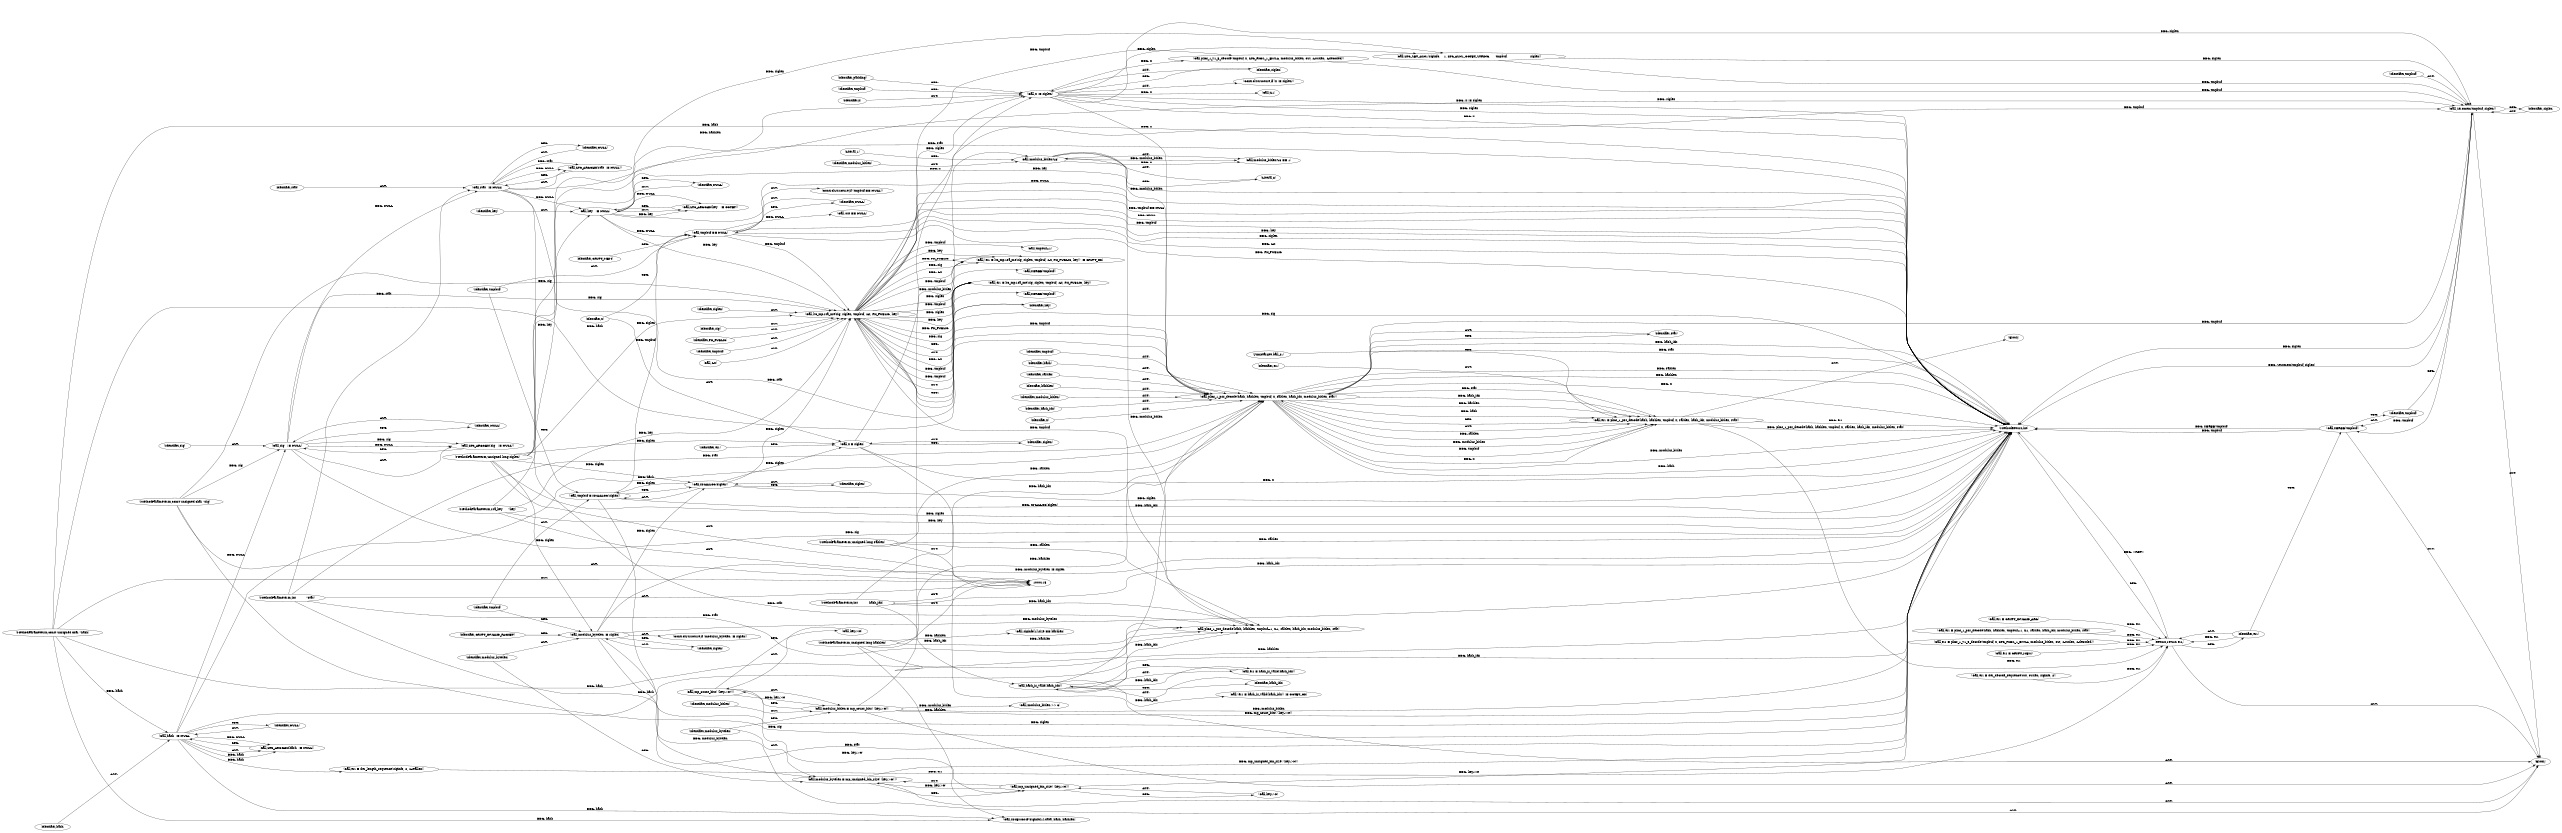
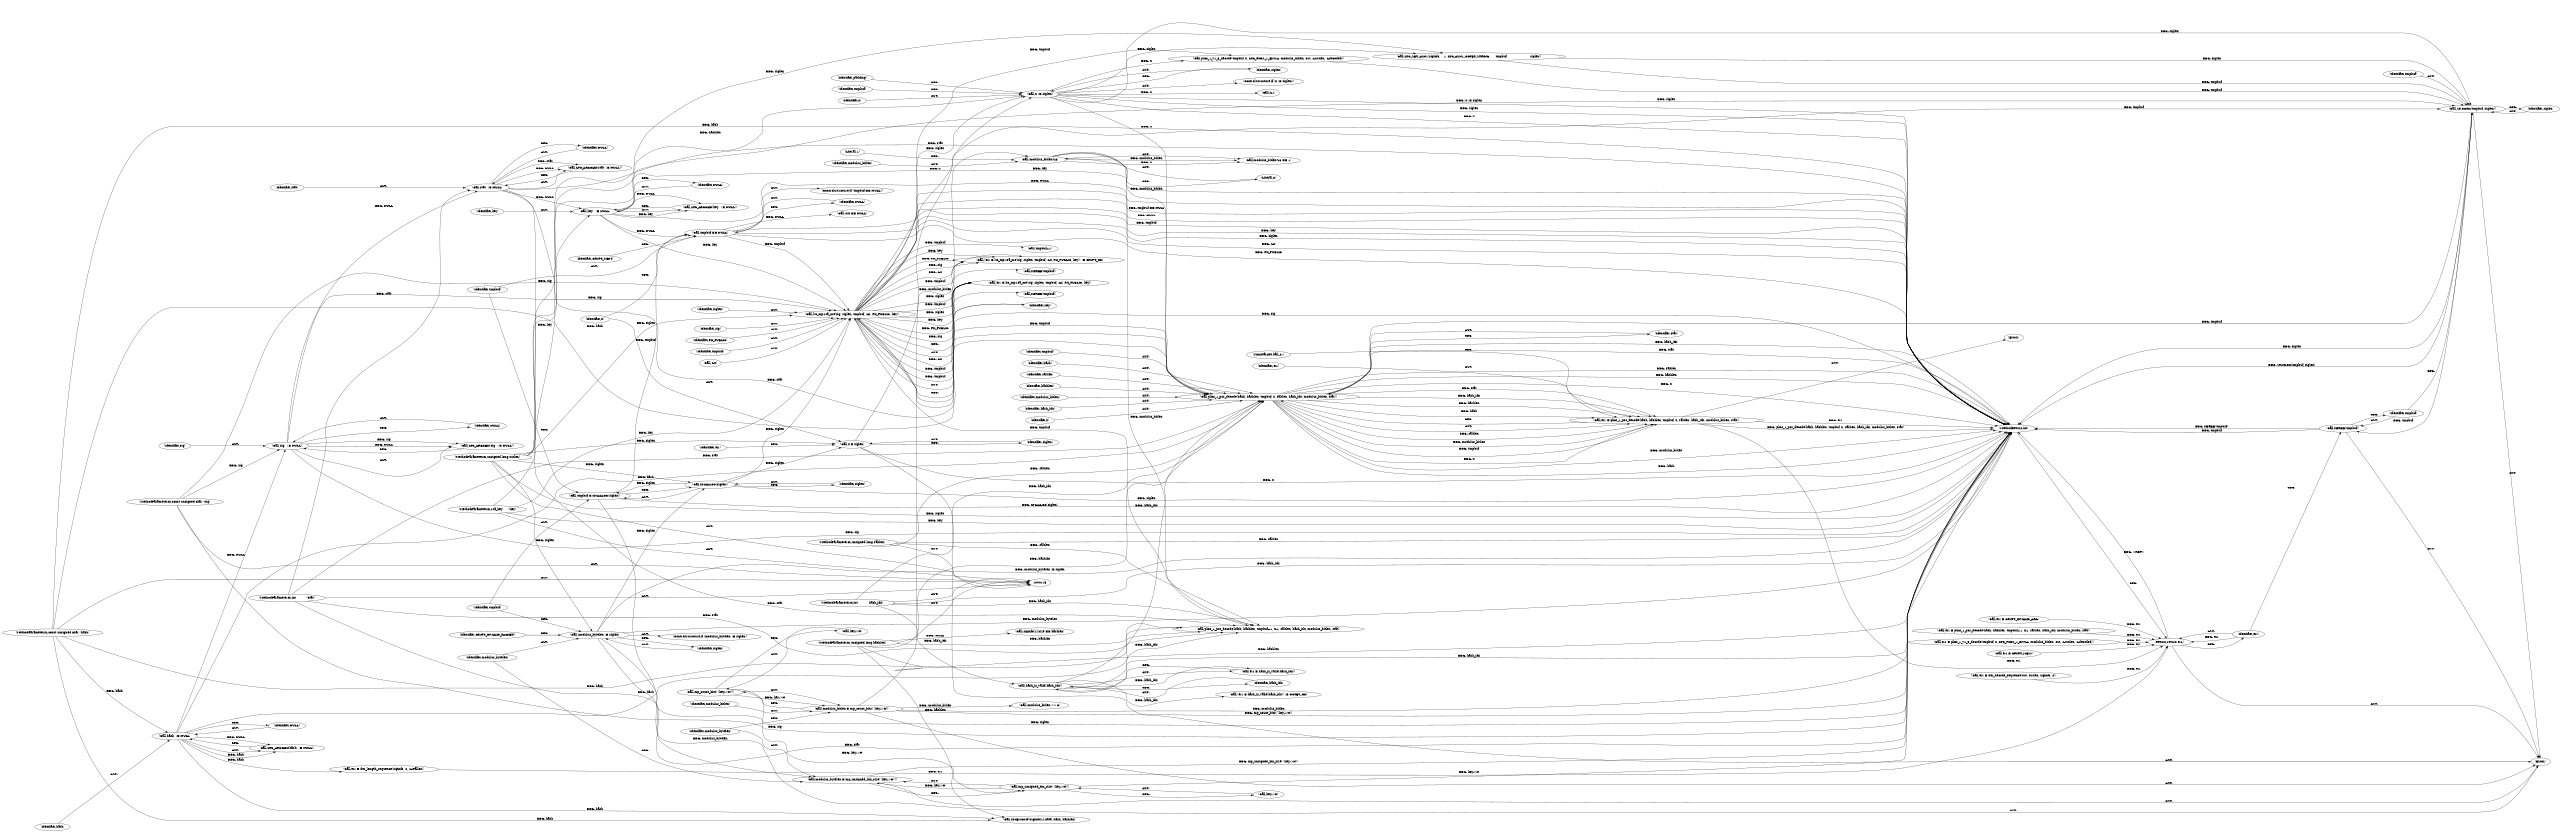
(710, 208) -> (710, 208)
(487, 457) -> (487, 457)
(935, 636) -> (935, 636)
